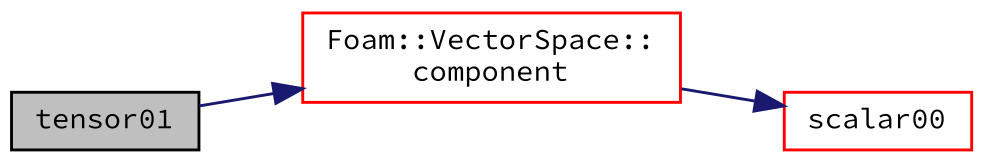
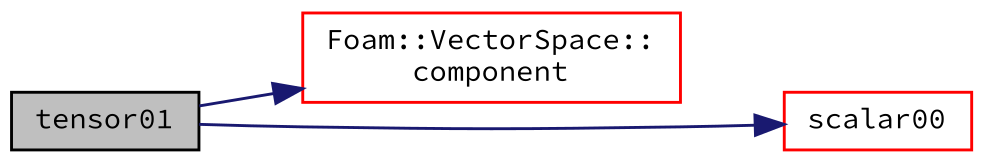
(718, 95) -> (477, 129)
